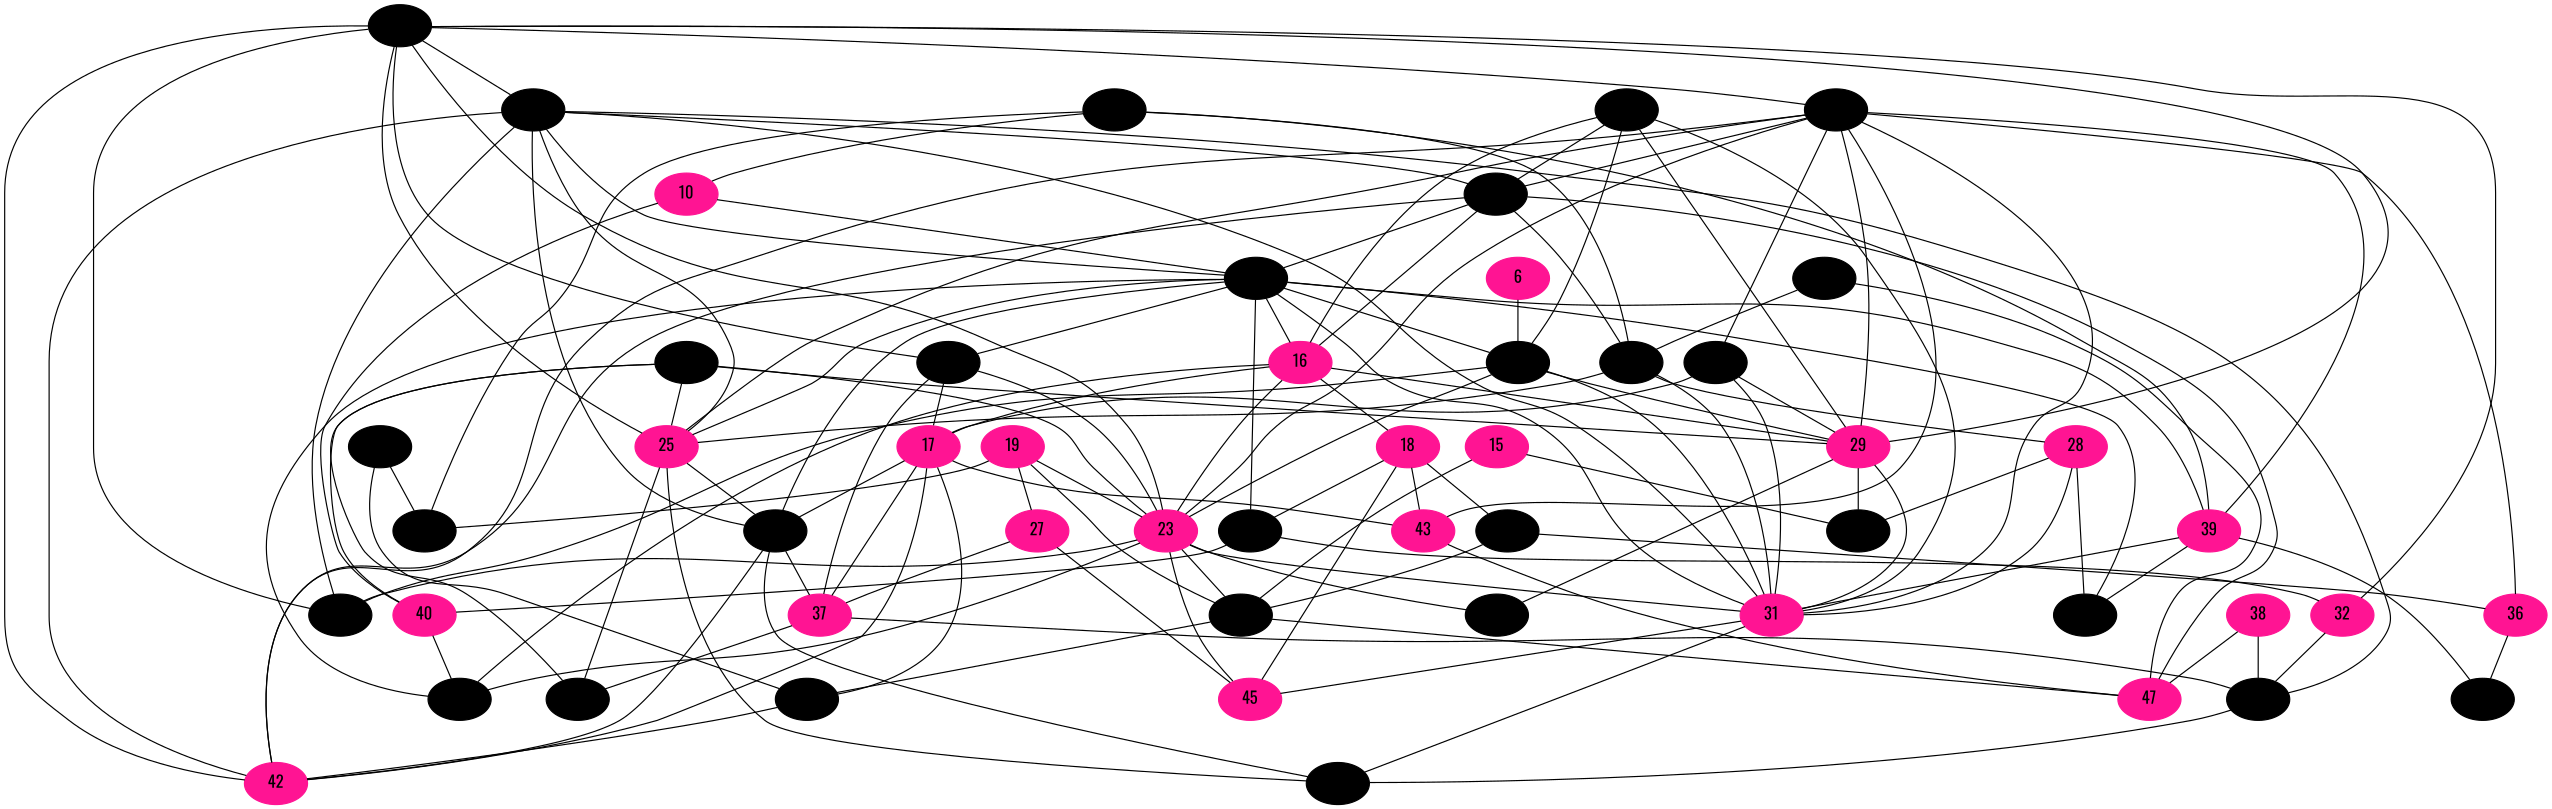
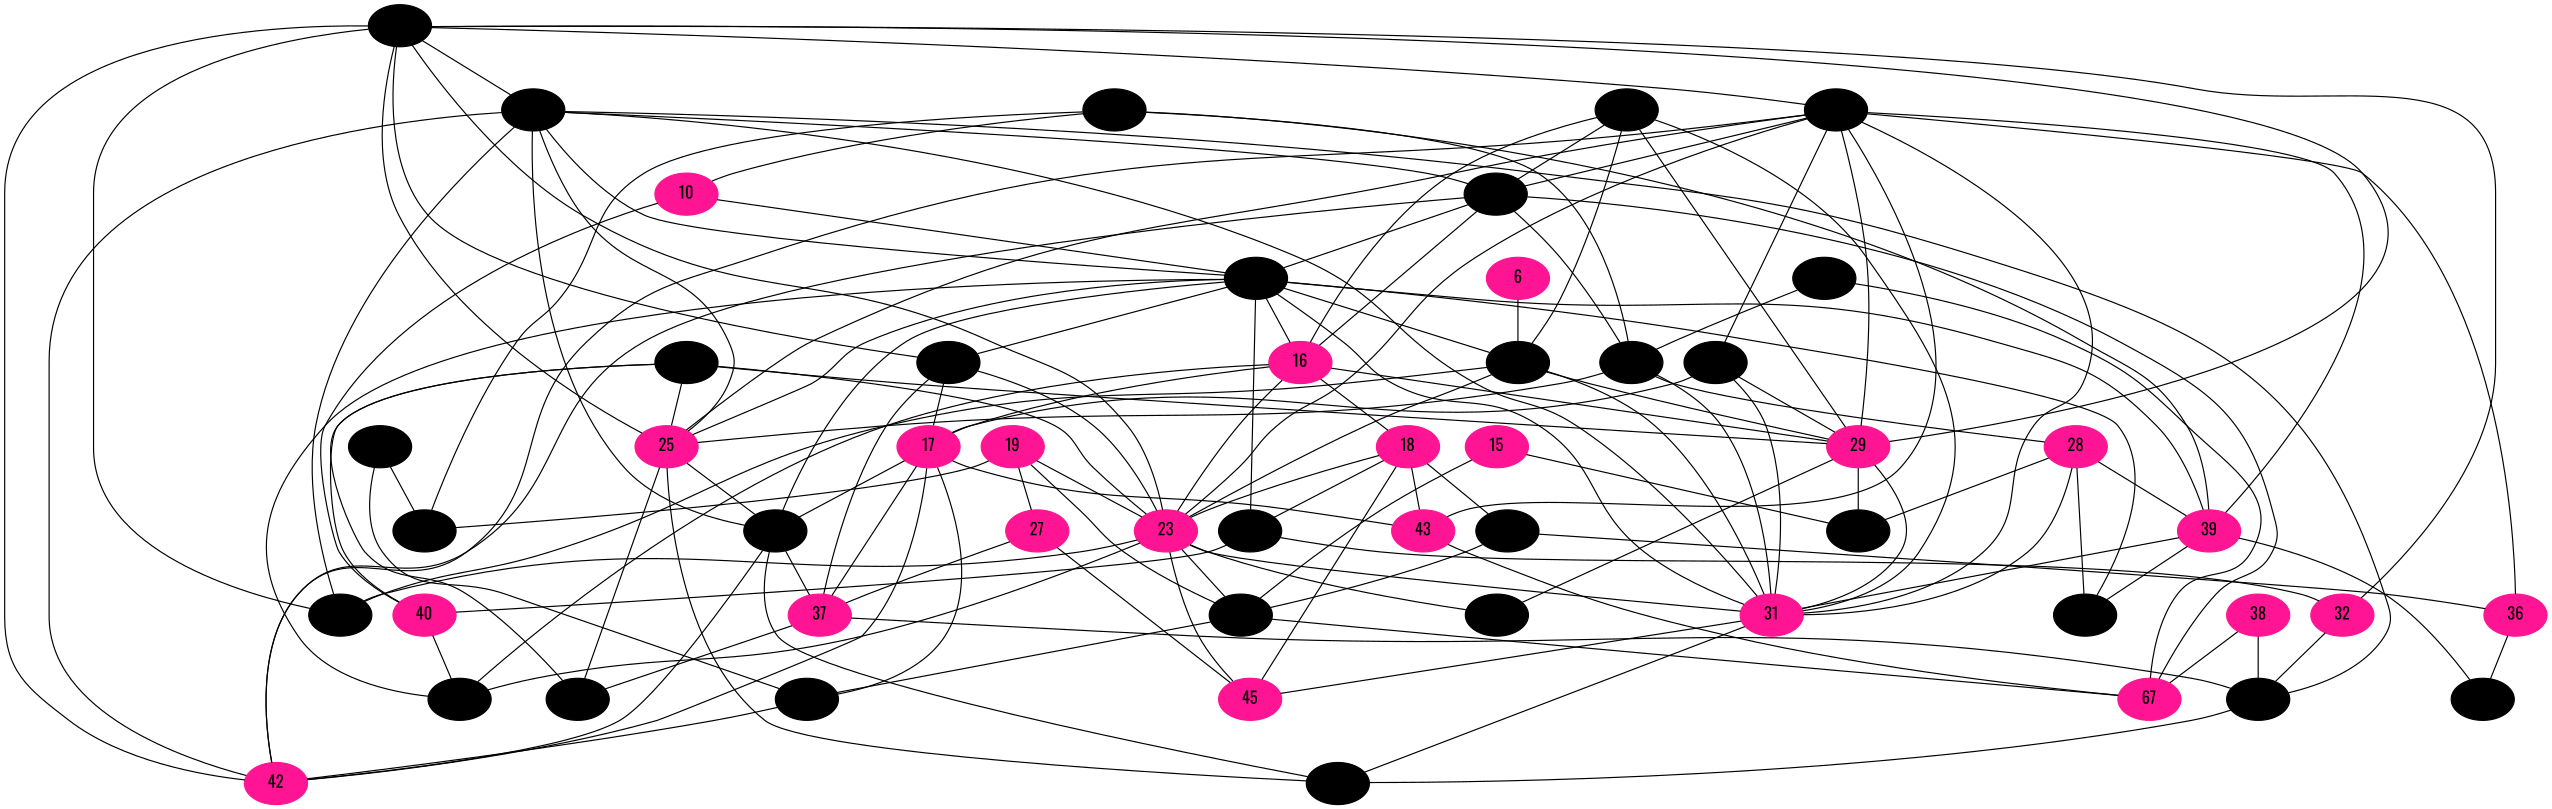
none -> (1284, 483)
none -> (2142, 489)
(2149, 699) -> (2149, 699)
